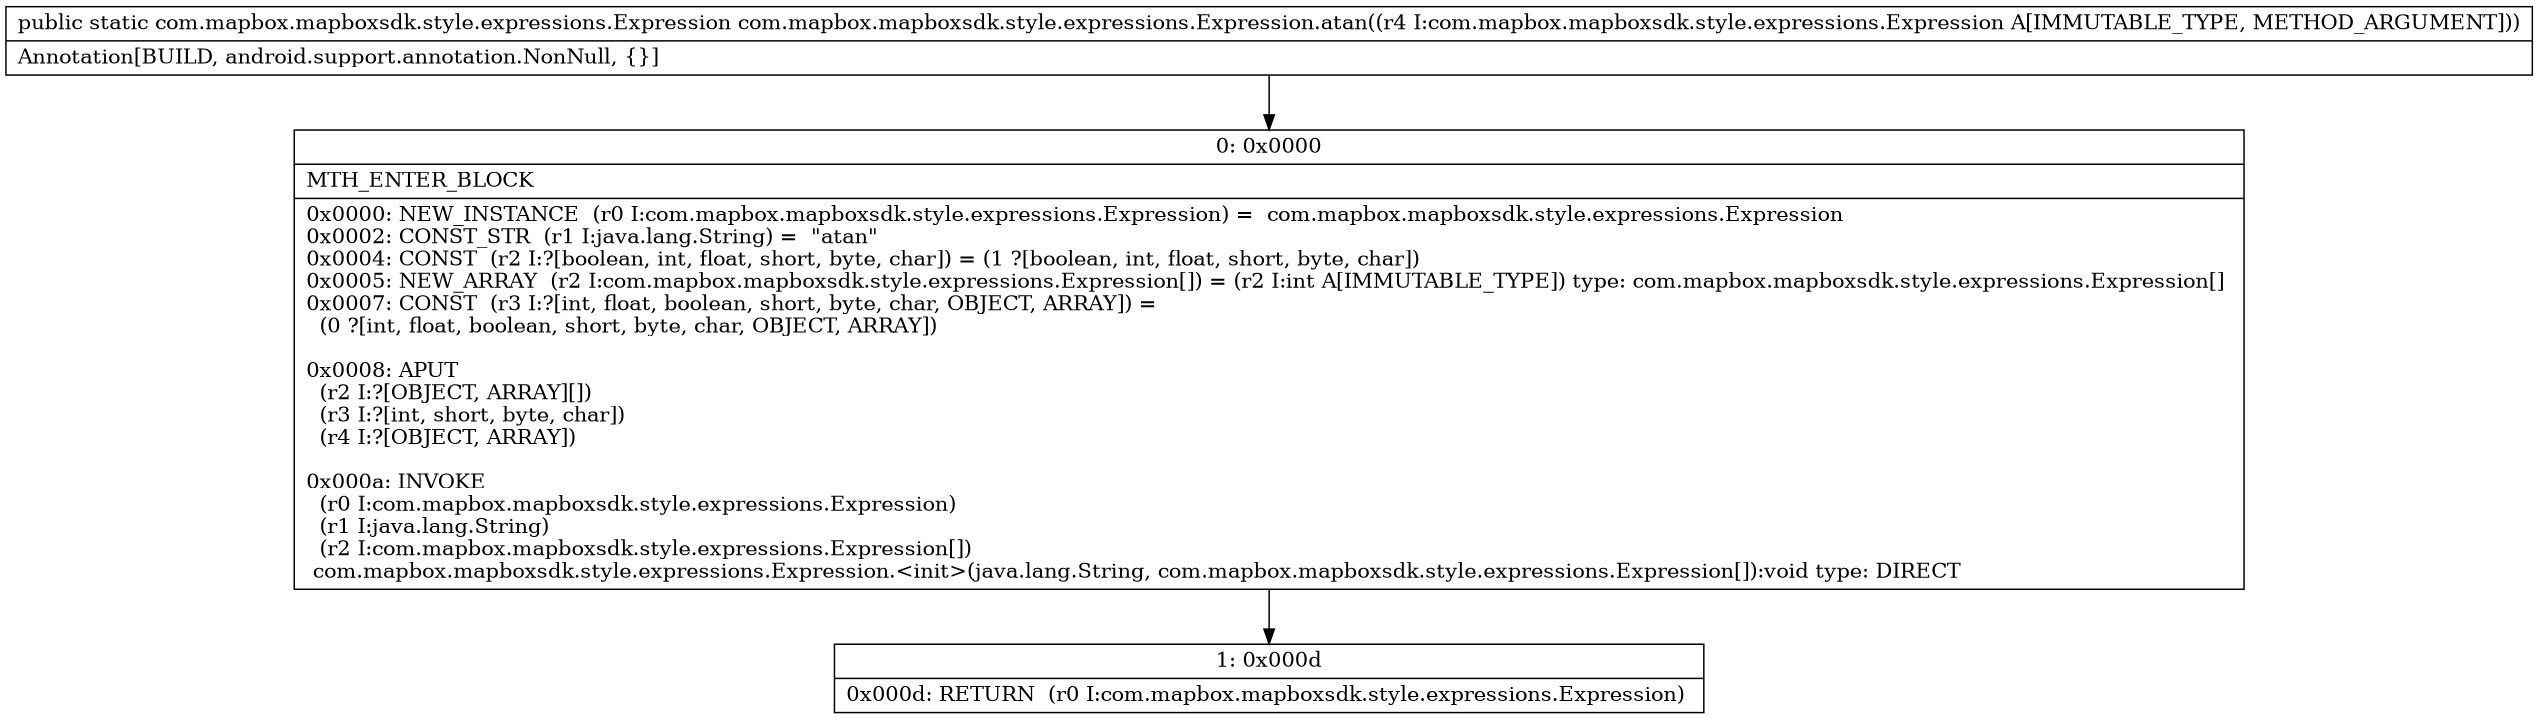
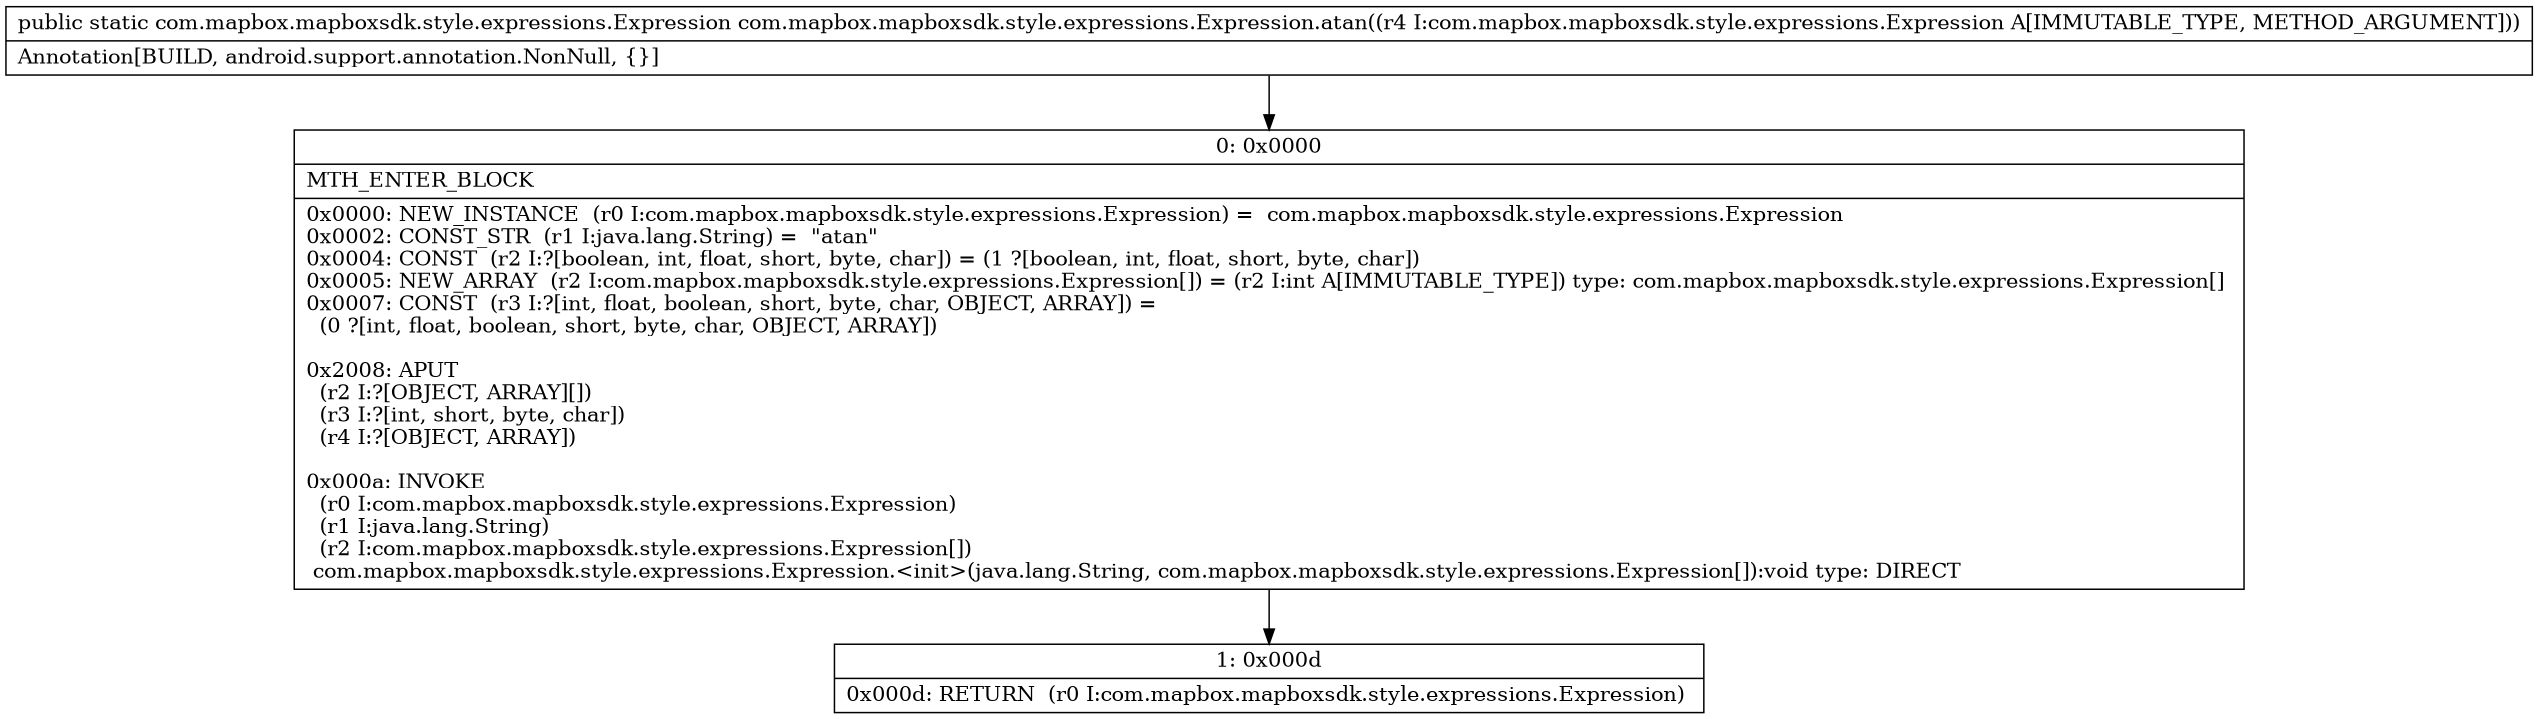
(389, 371) -> (389, 371)
